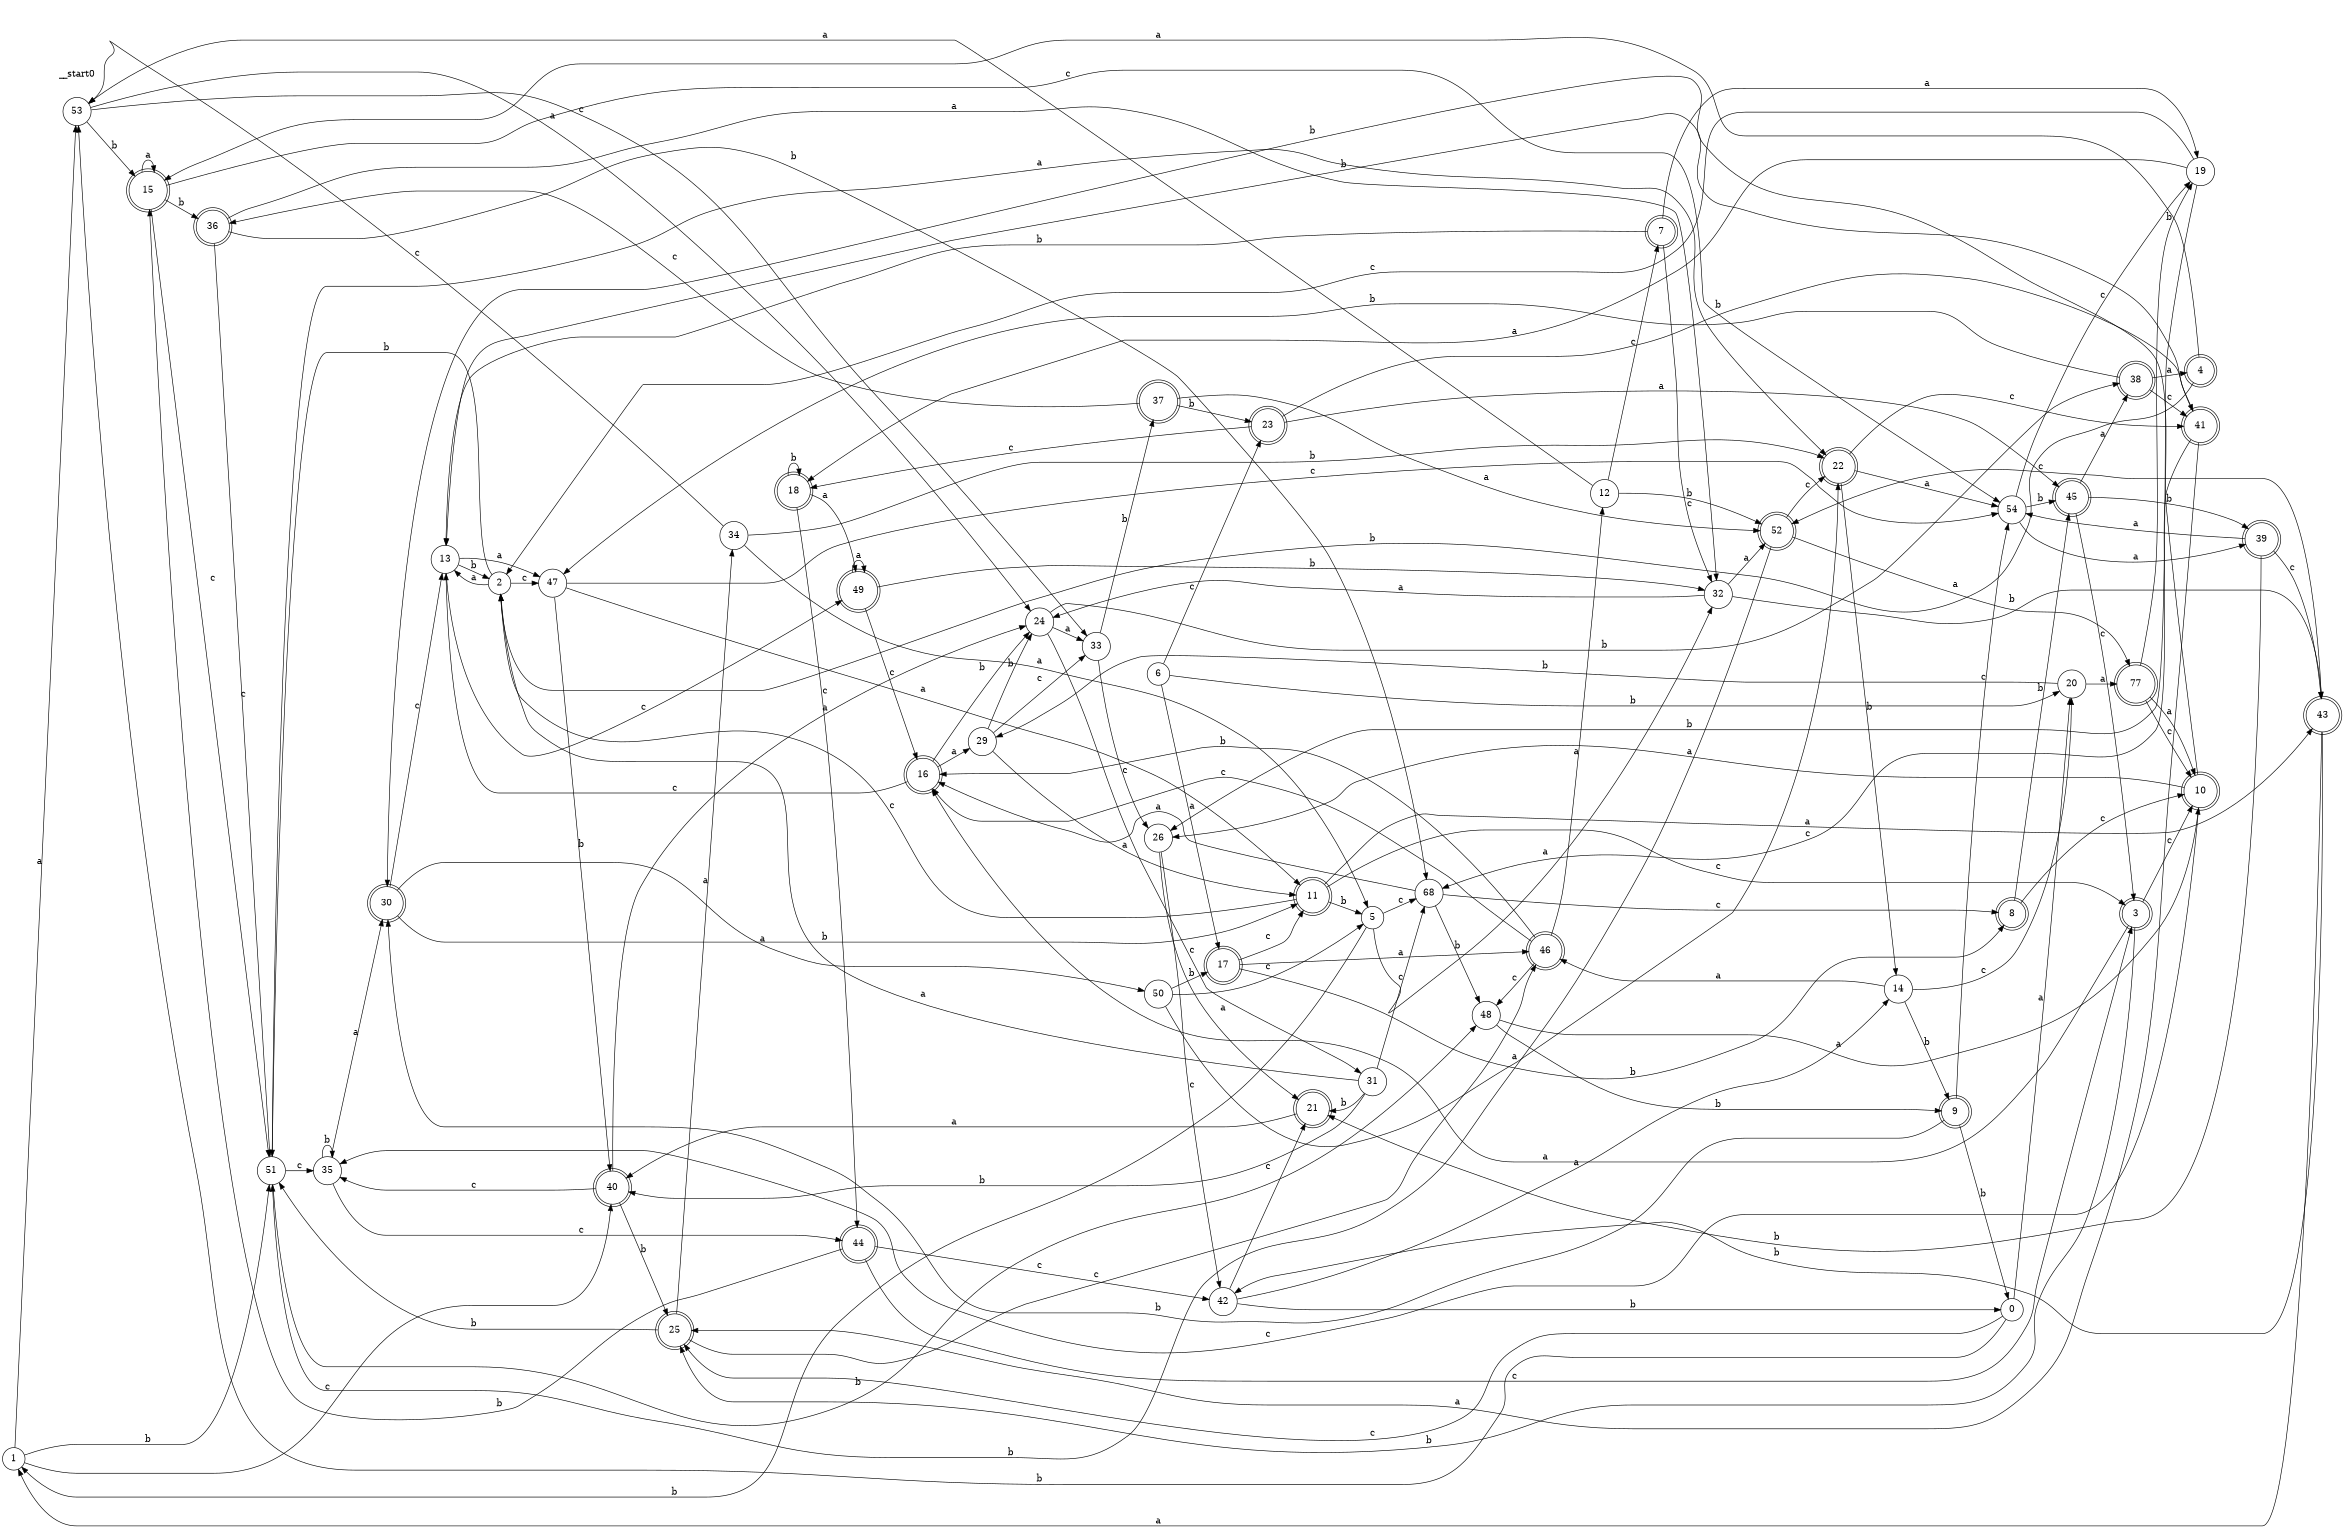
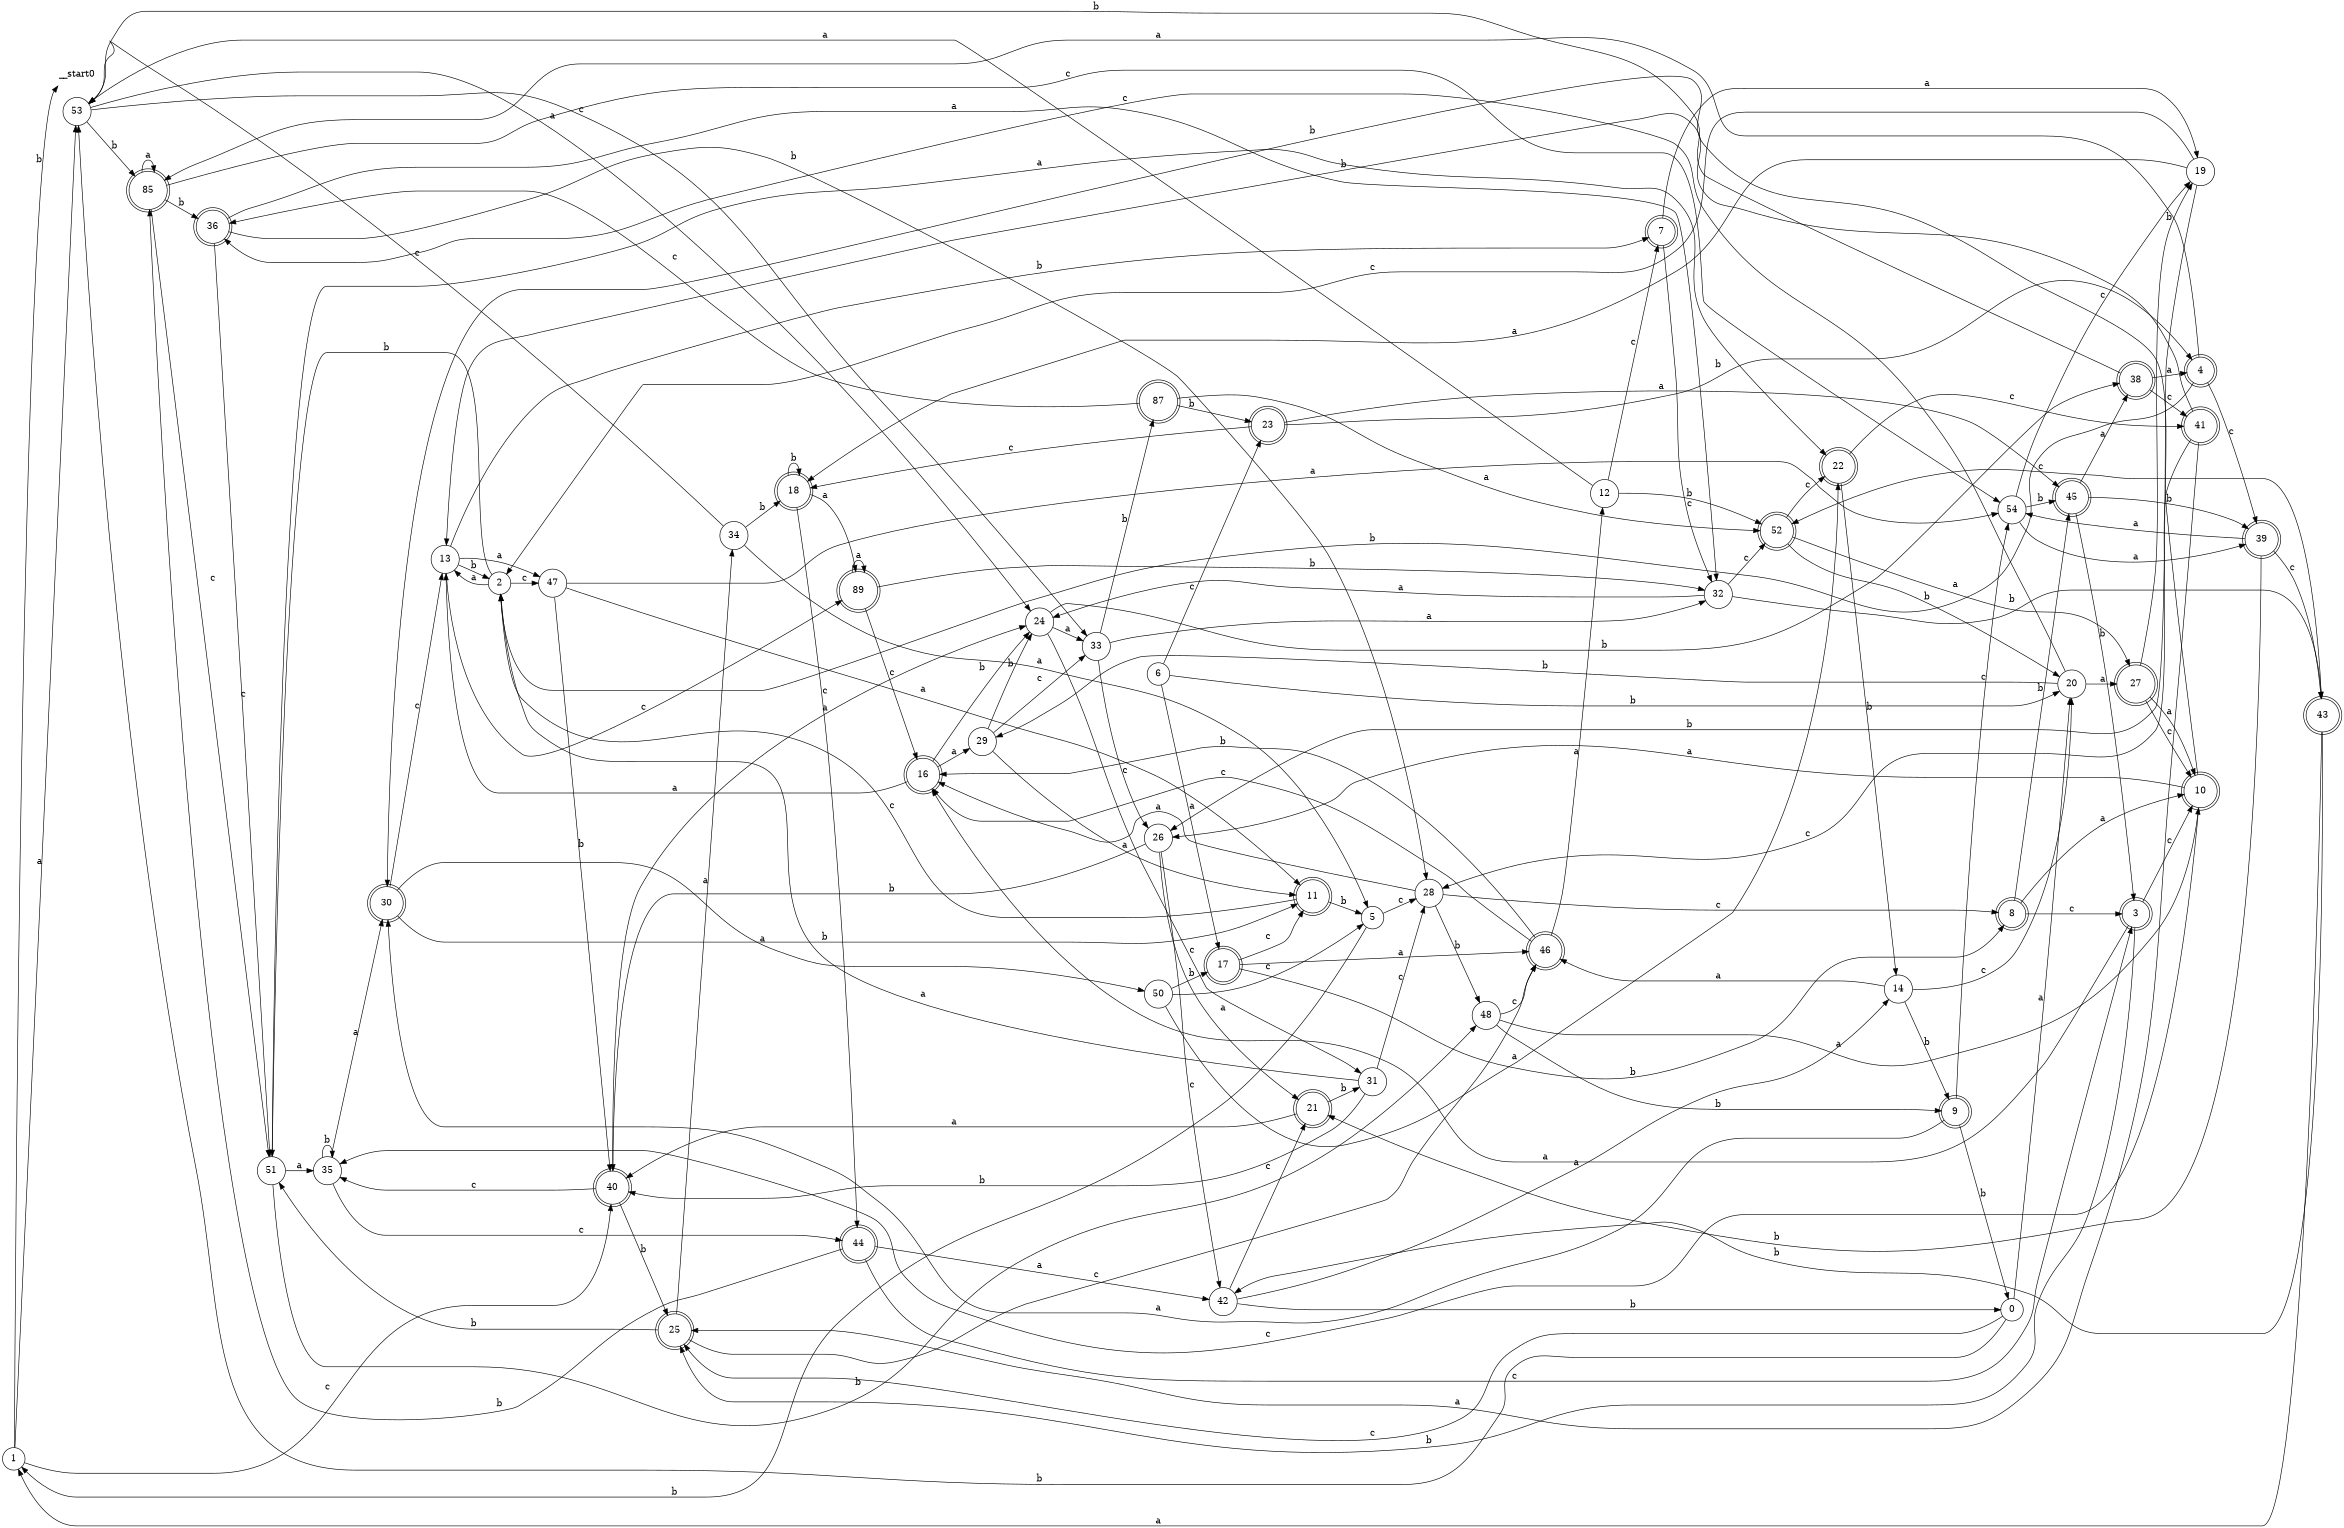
none -> (1278, 94)
(148, 190) -> (148, 190)
(966, 248) -> (998, 280)
(1752, 304) -> (1754, 361)
(1319, 313) -> (1140, 12)
(1158, 402) -> (1158, 402)
none -> (2234, 449)
(1279, 462) -> (760, 516)
(1313, 471) -> (1313, 471)
(1923, 488) -> none
(1746, 558) -> (1746, 558)
(858, 591) -> (858, 591)
(2103, 634) -> (2103, 634)
(2136, 684) -> (2136, 684)
(675, 788) -> (675, 788)
(2103, 819) -> (2103, 819)
(1821, 827) -> none
(1548, 873) -> (1405, 621)
(1716, 874) -> (2071, 914)
(1429, 893) -> (1429, 893)
none -> (769, 894)
(1518, 982) -> (1514, 1009)
(1352, 1105) -> (1341, 1096)
(299, 1166) -> (299, 1166)
(1040, 1266) -> (1040, 1266)
(1158, 1308) -> (1158, 1308)
(1158, 1385) -> (1923, 601)
(222, 1403) -> (22, 769)
